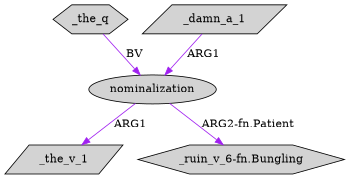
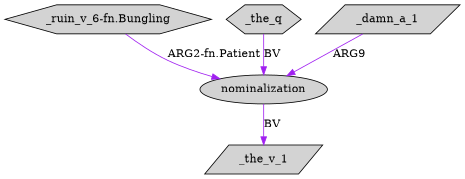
(204, 54) -> (349, 54)
(193, 122) -> (167, 60)
(130, 124) -> (272, 124)
